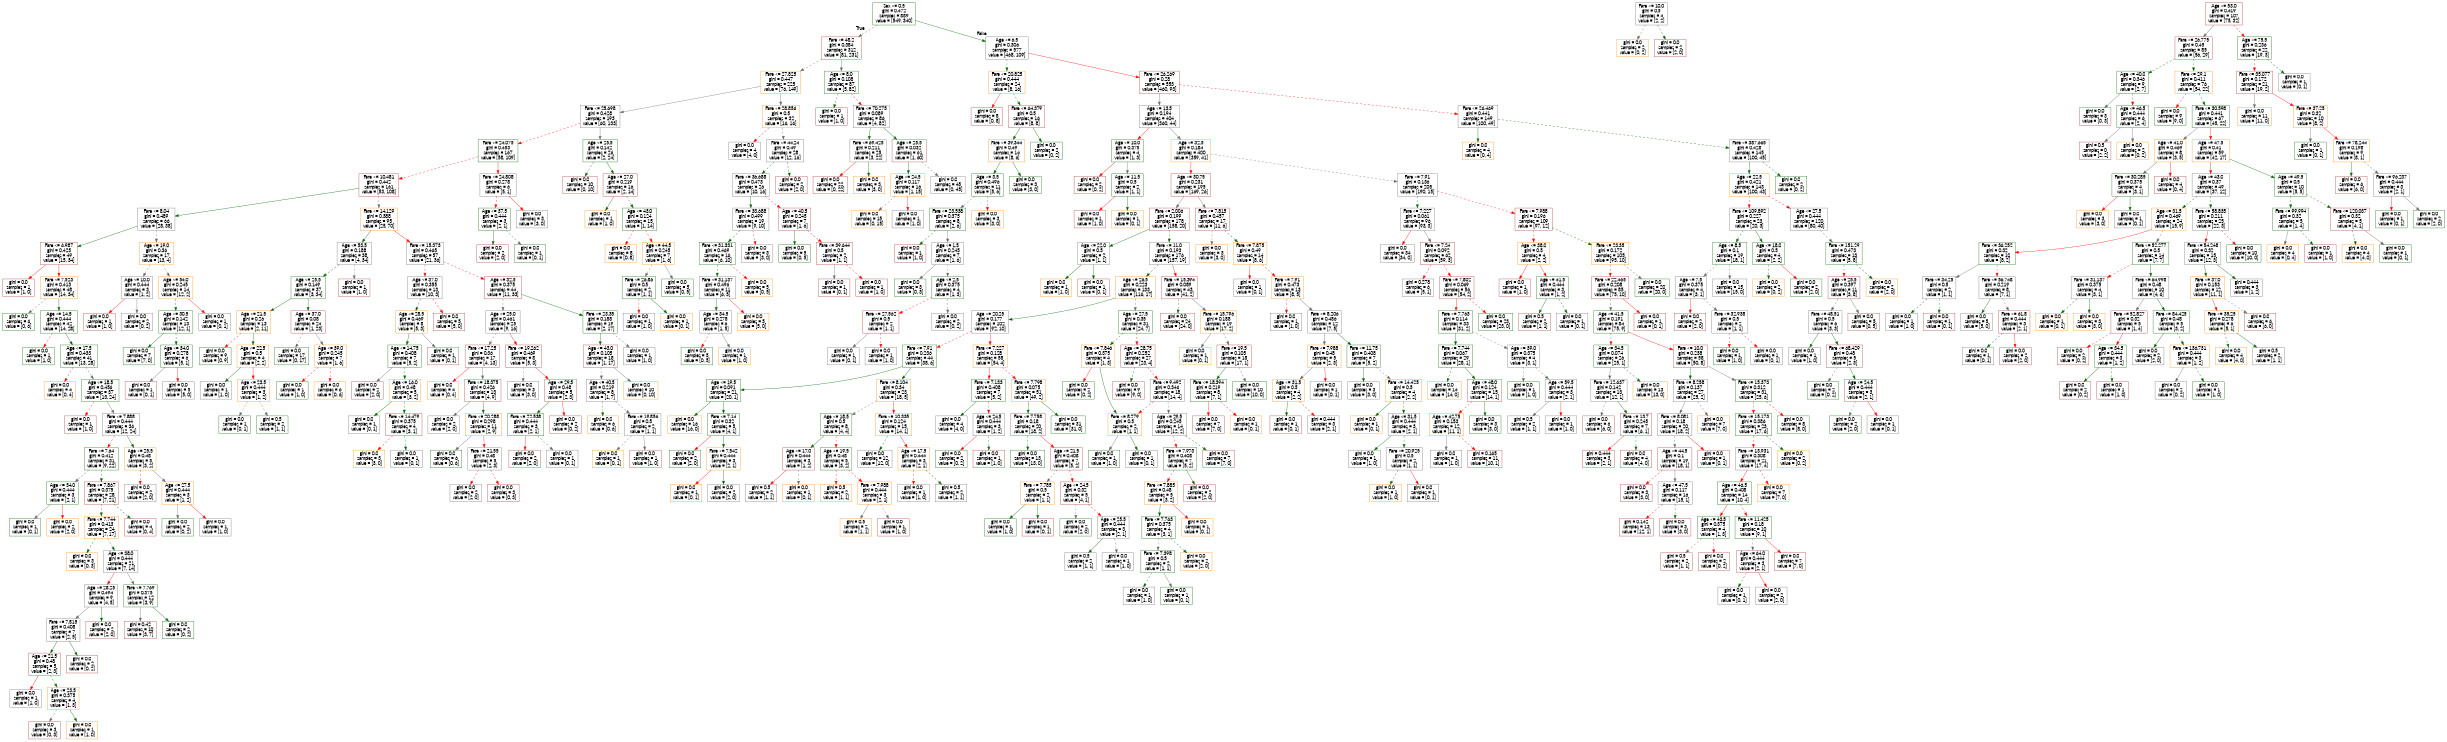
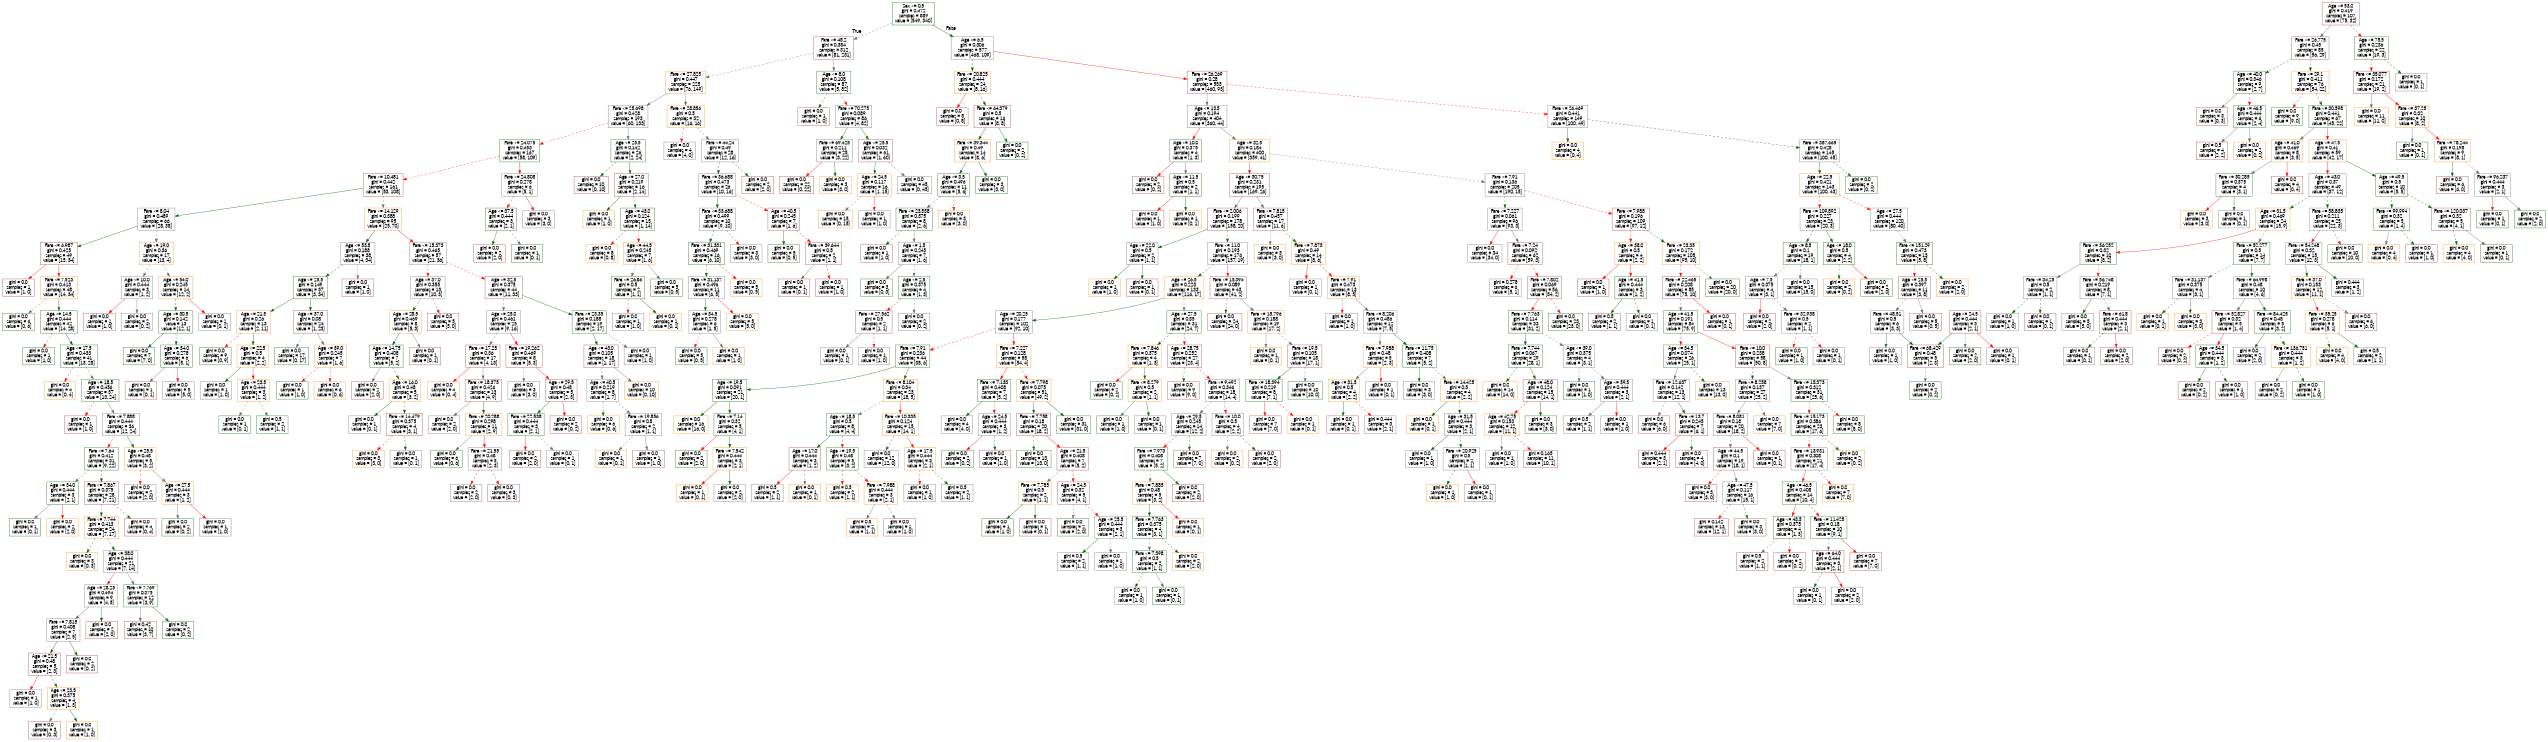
(2095, 151) -> (2212, 151)
(751, 219) -> (717, 219)
(2121, 270) -> (2223, 270)
(176, 322) -> (176, 322)
(1690, 372) -> (1752, 372)
(1852, 372) -> (1947, 338)
(1147, 406) -> (1225, 406)
(1171, 475) -> (1150, 474)
